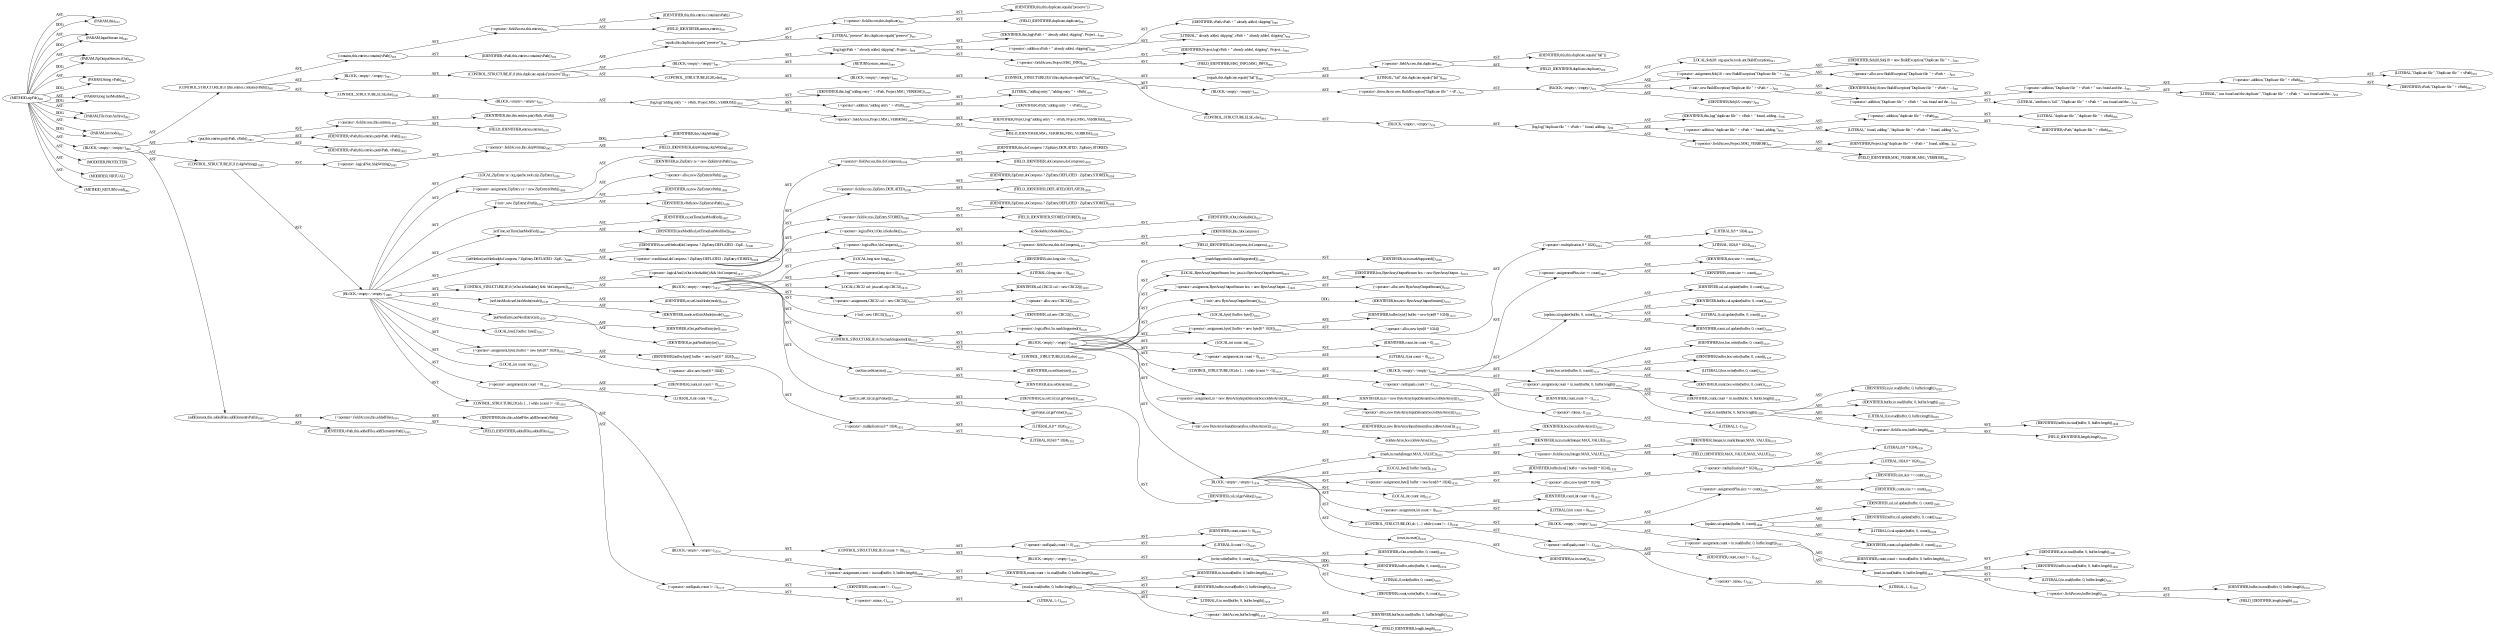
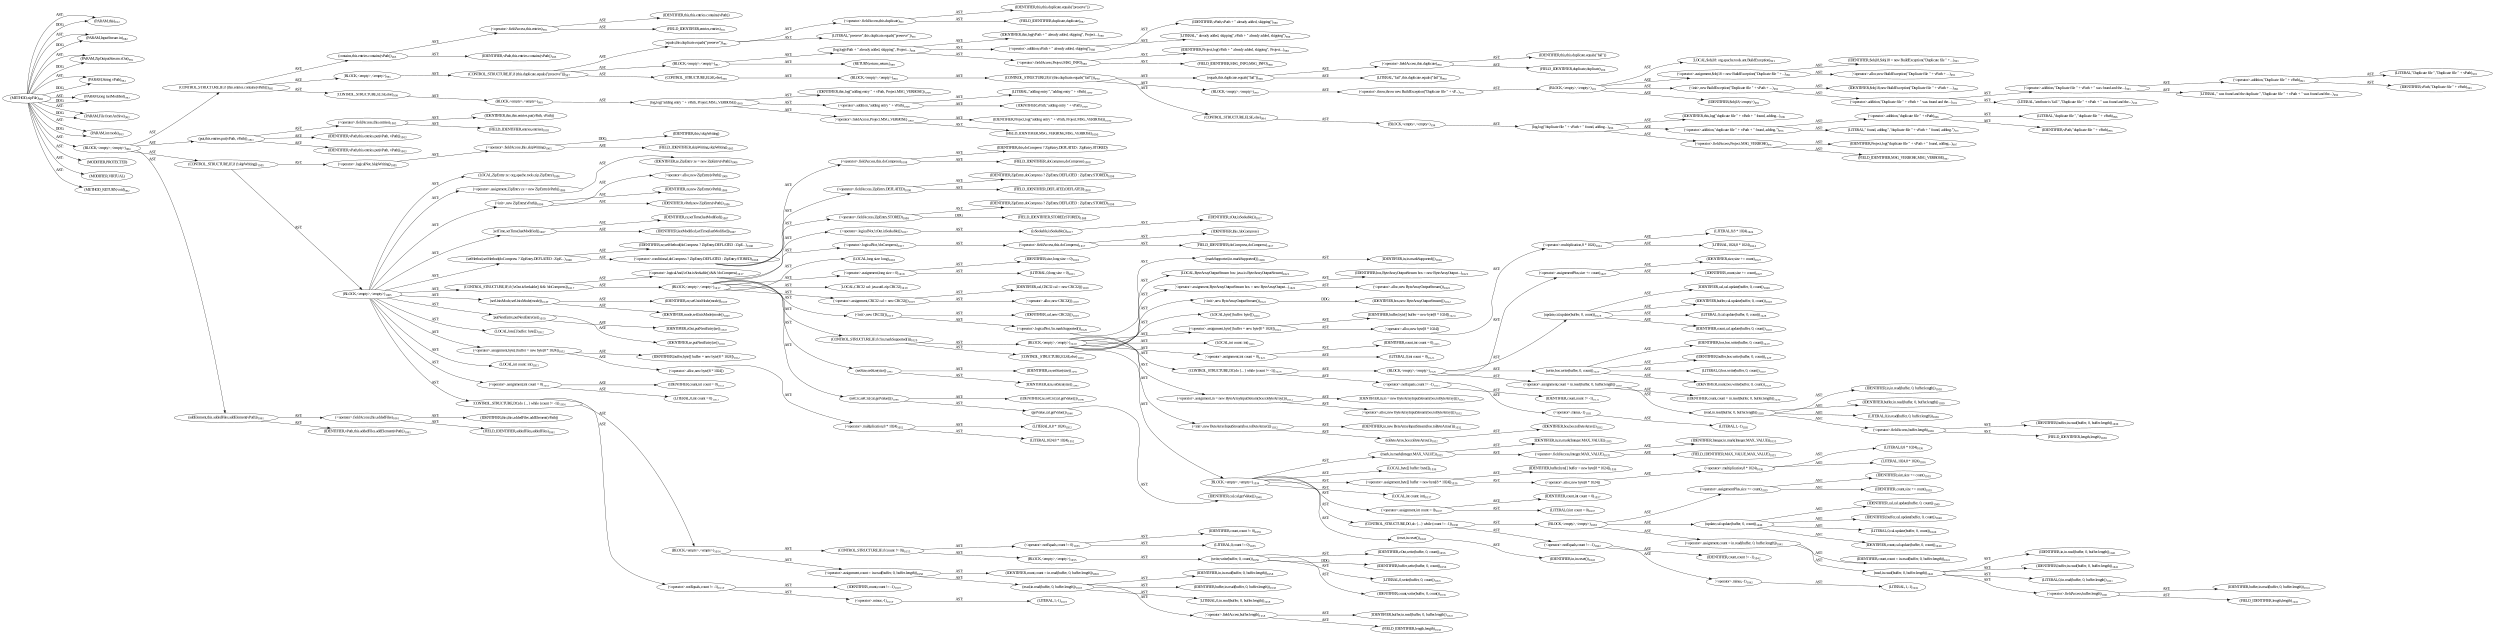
(960, 216) -> (960, 216)
(965, 334) -> (956, 322)
